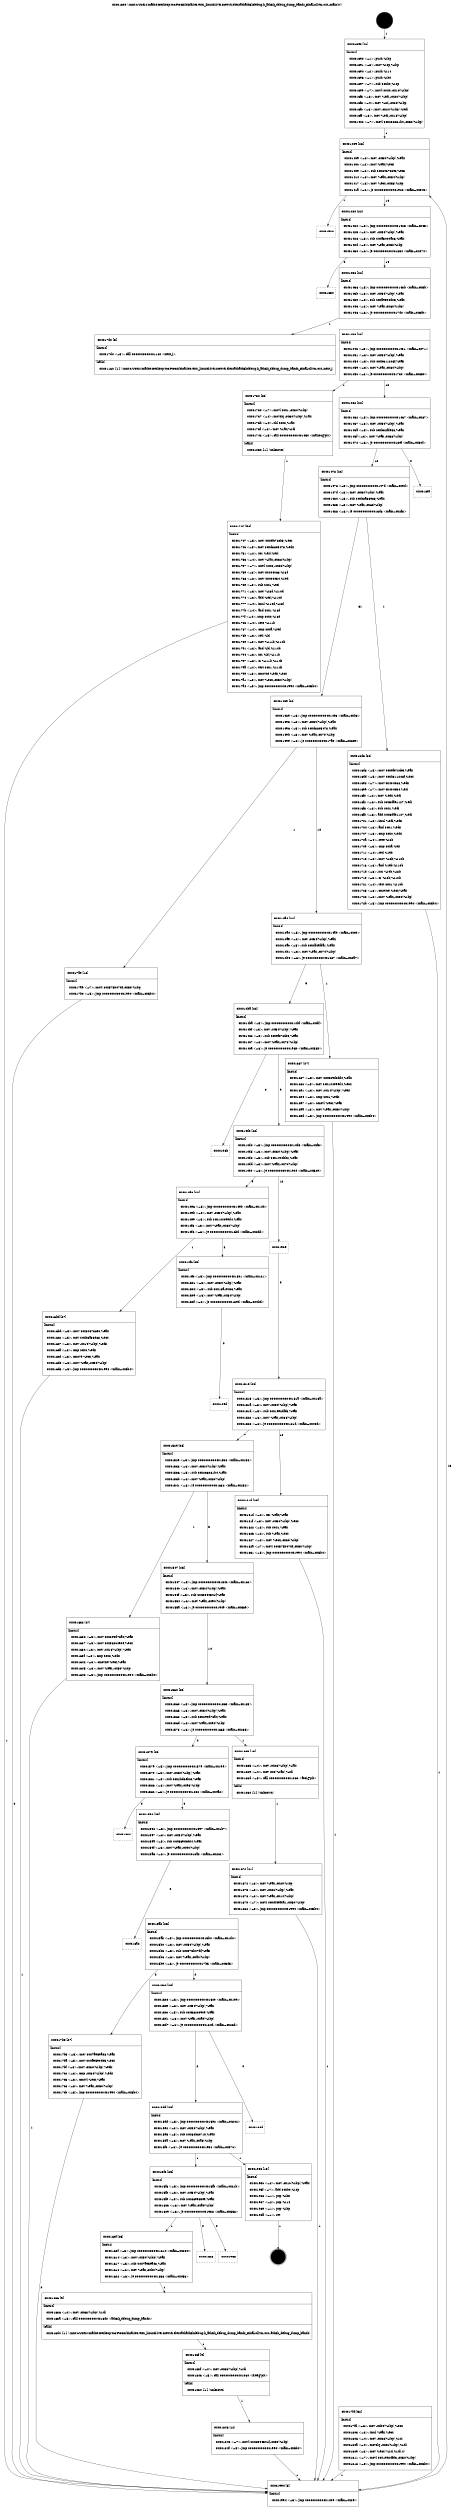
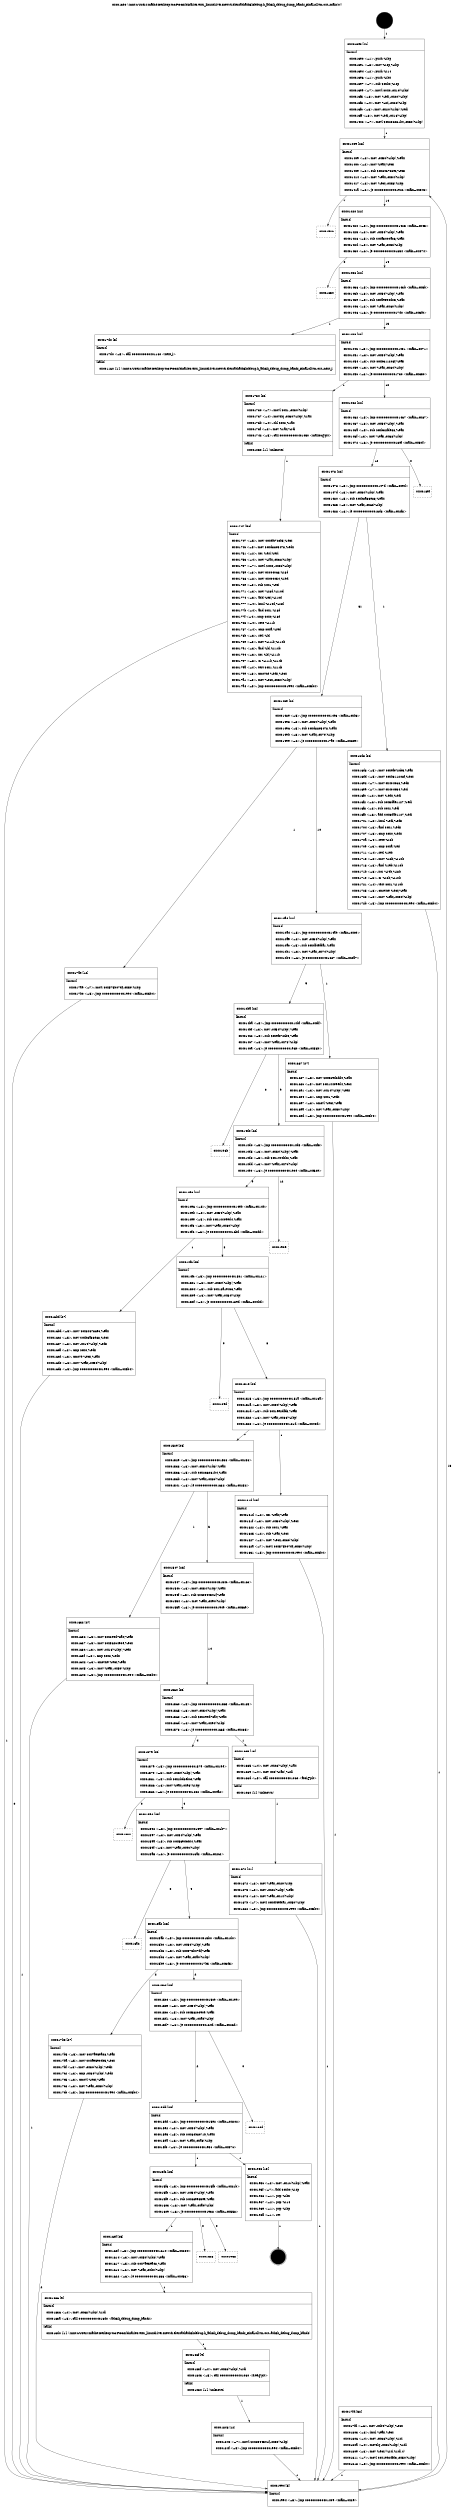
none -> (385, 323)
(279, 1315) -> (250, 1342)
(281, 1435) -> (281, 1435)
none -> (187, 1888)
